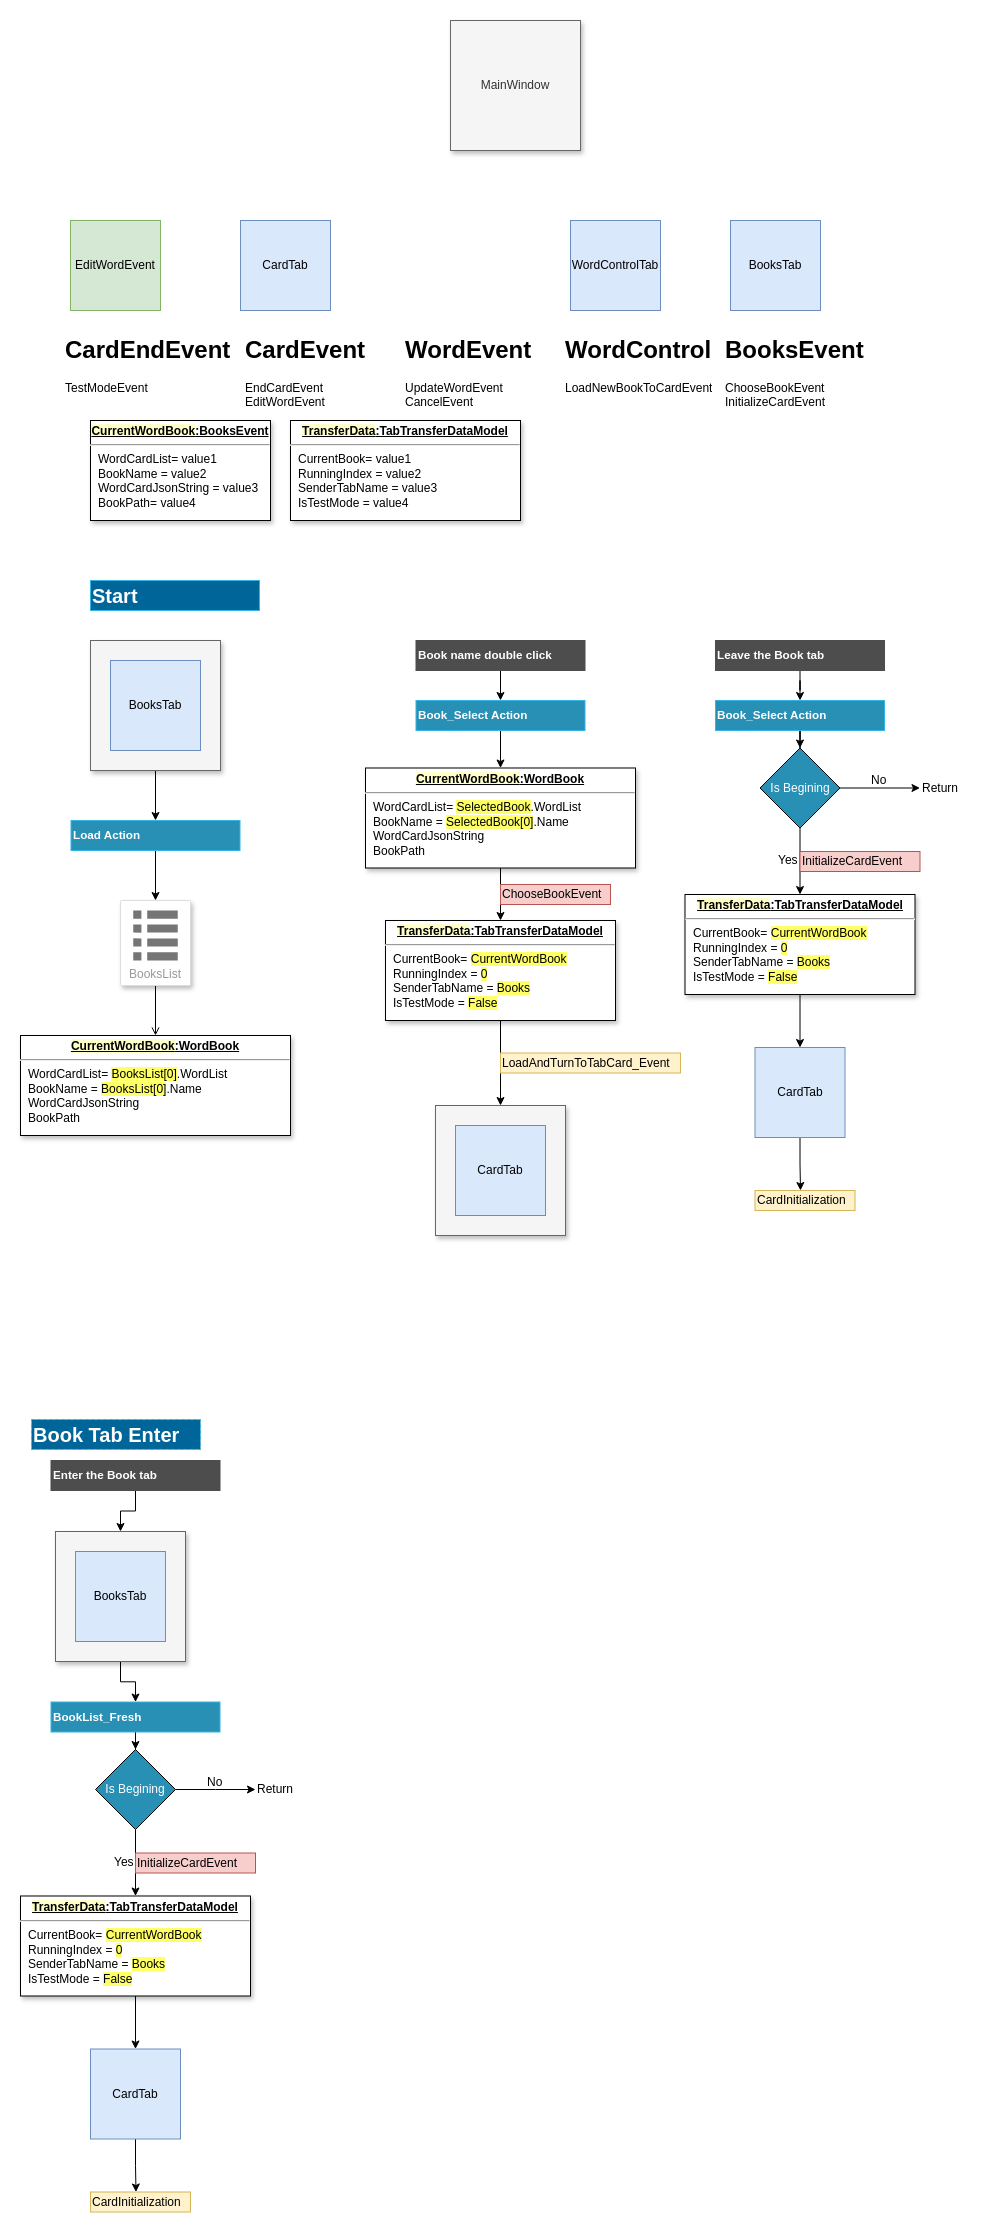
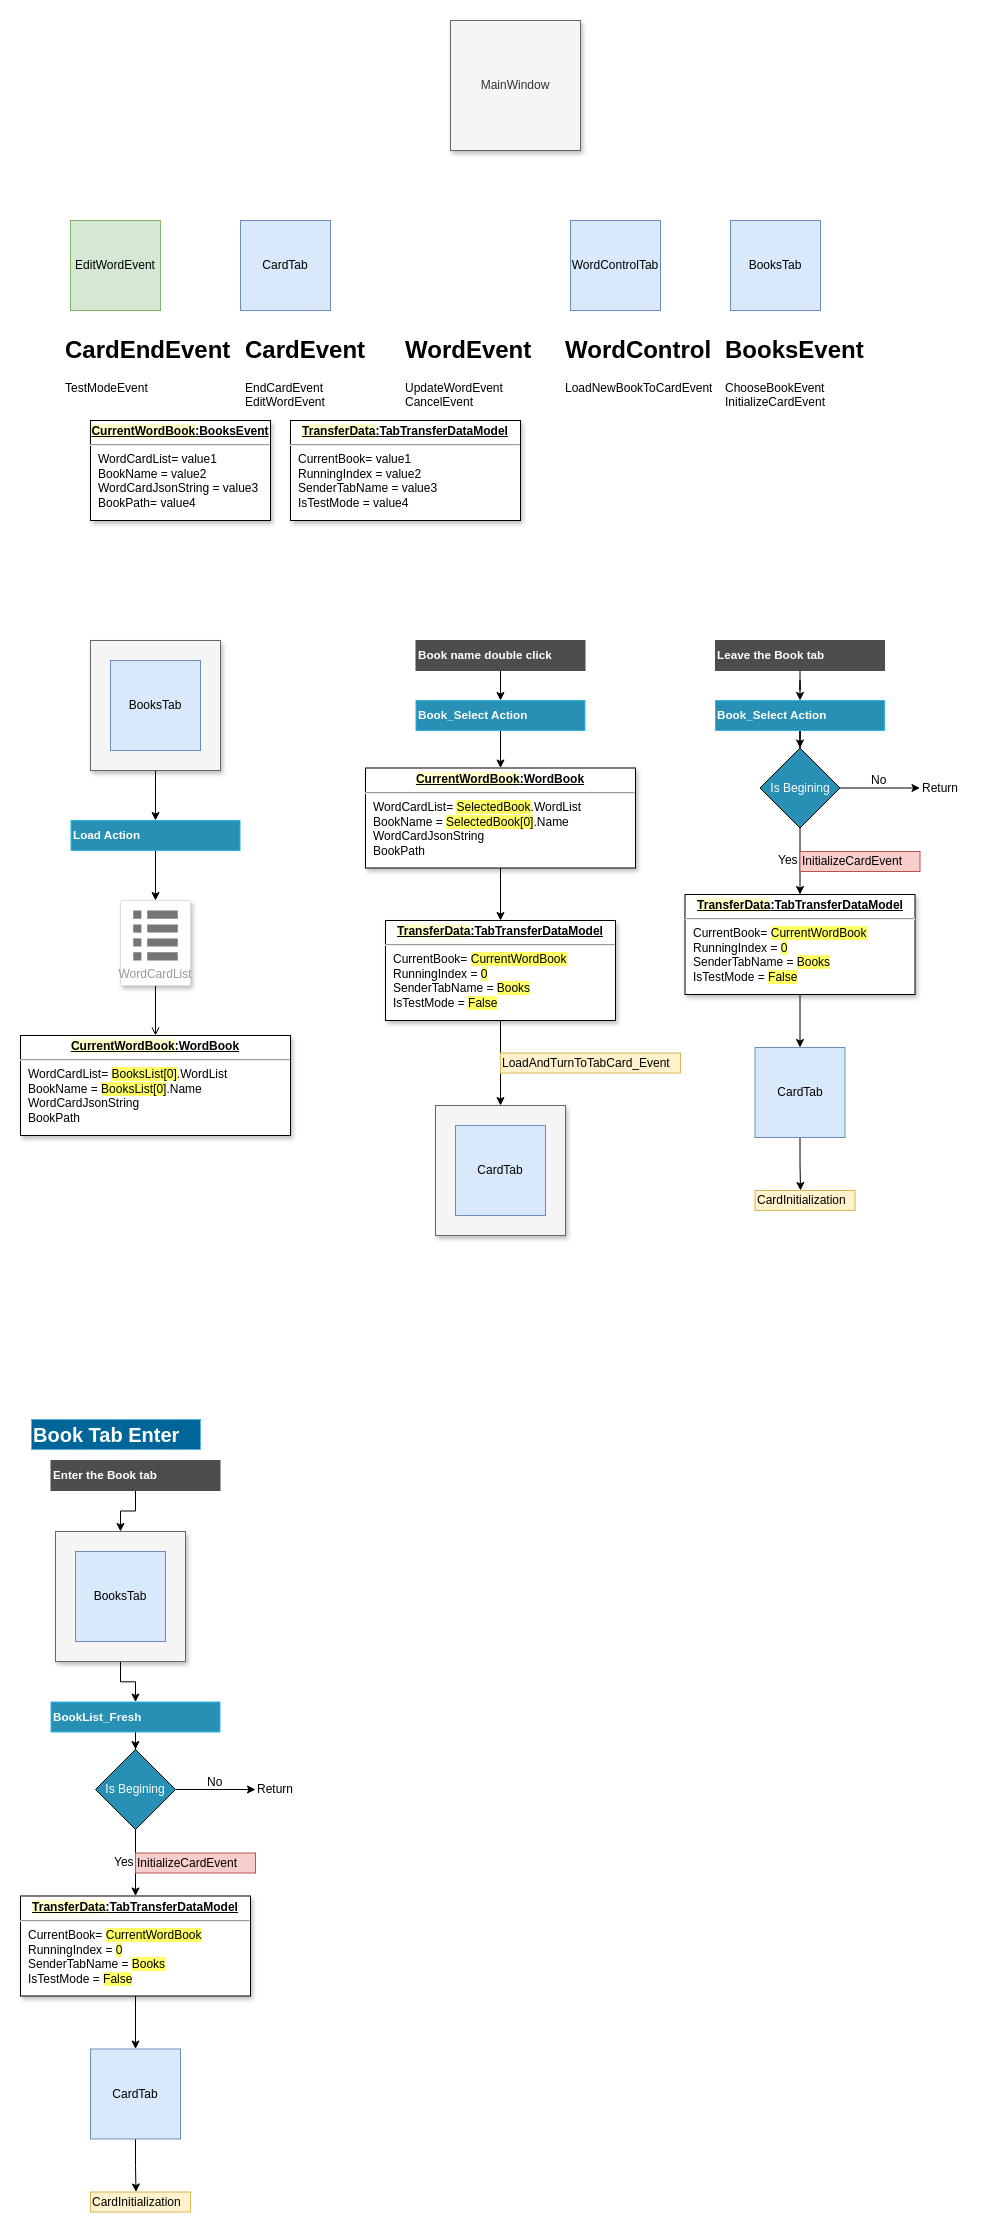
(175, 596) -> none
(556, 895) -> none
(156, 973) -> (156, 966)
